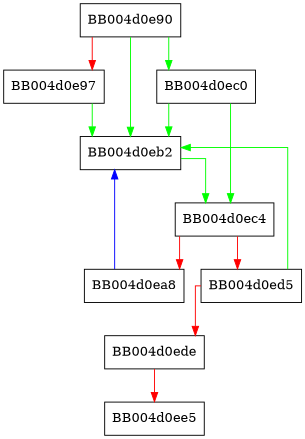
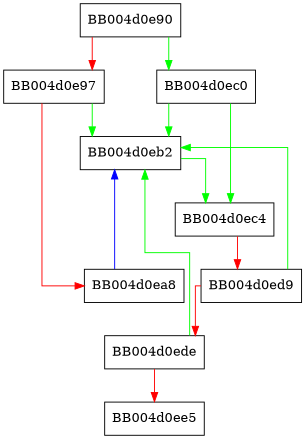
(130, 82) -> (172, 253)
(180, 248) -> (42, 211)
(251, 286) -> (251, 286)
